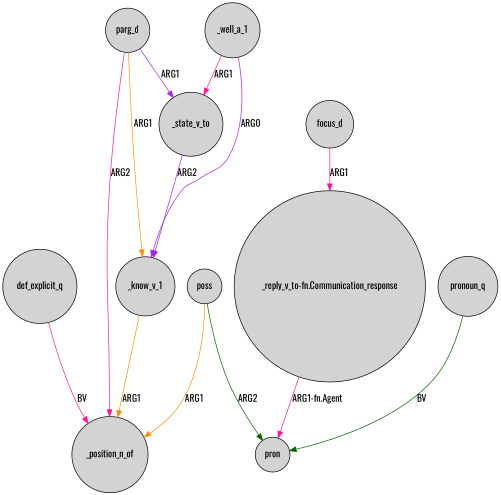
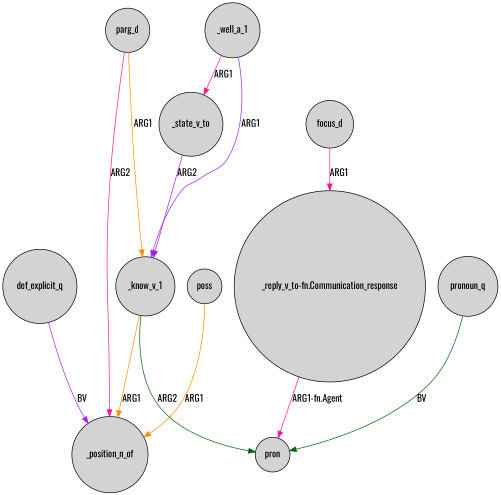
(155, 70) -> none
(251, 124) -> (251, 124)
(64, 371) -> (64, 371)
(225, 372) -> (162, 409)
